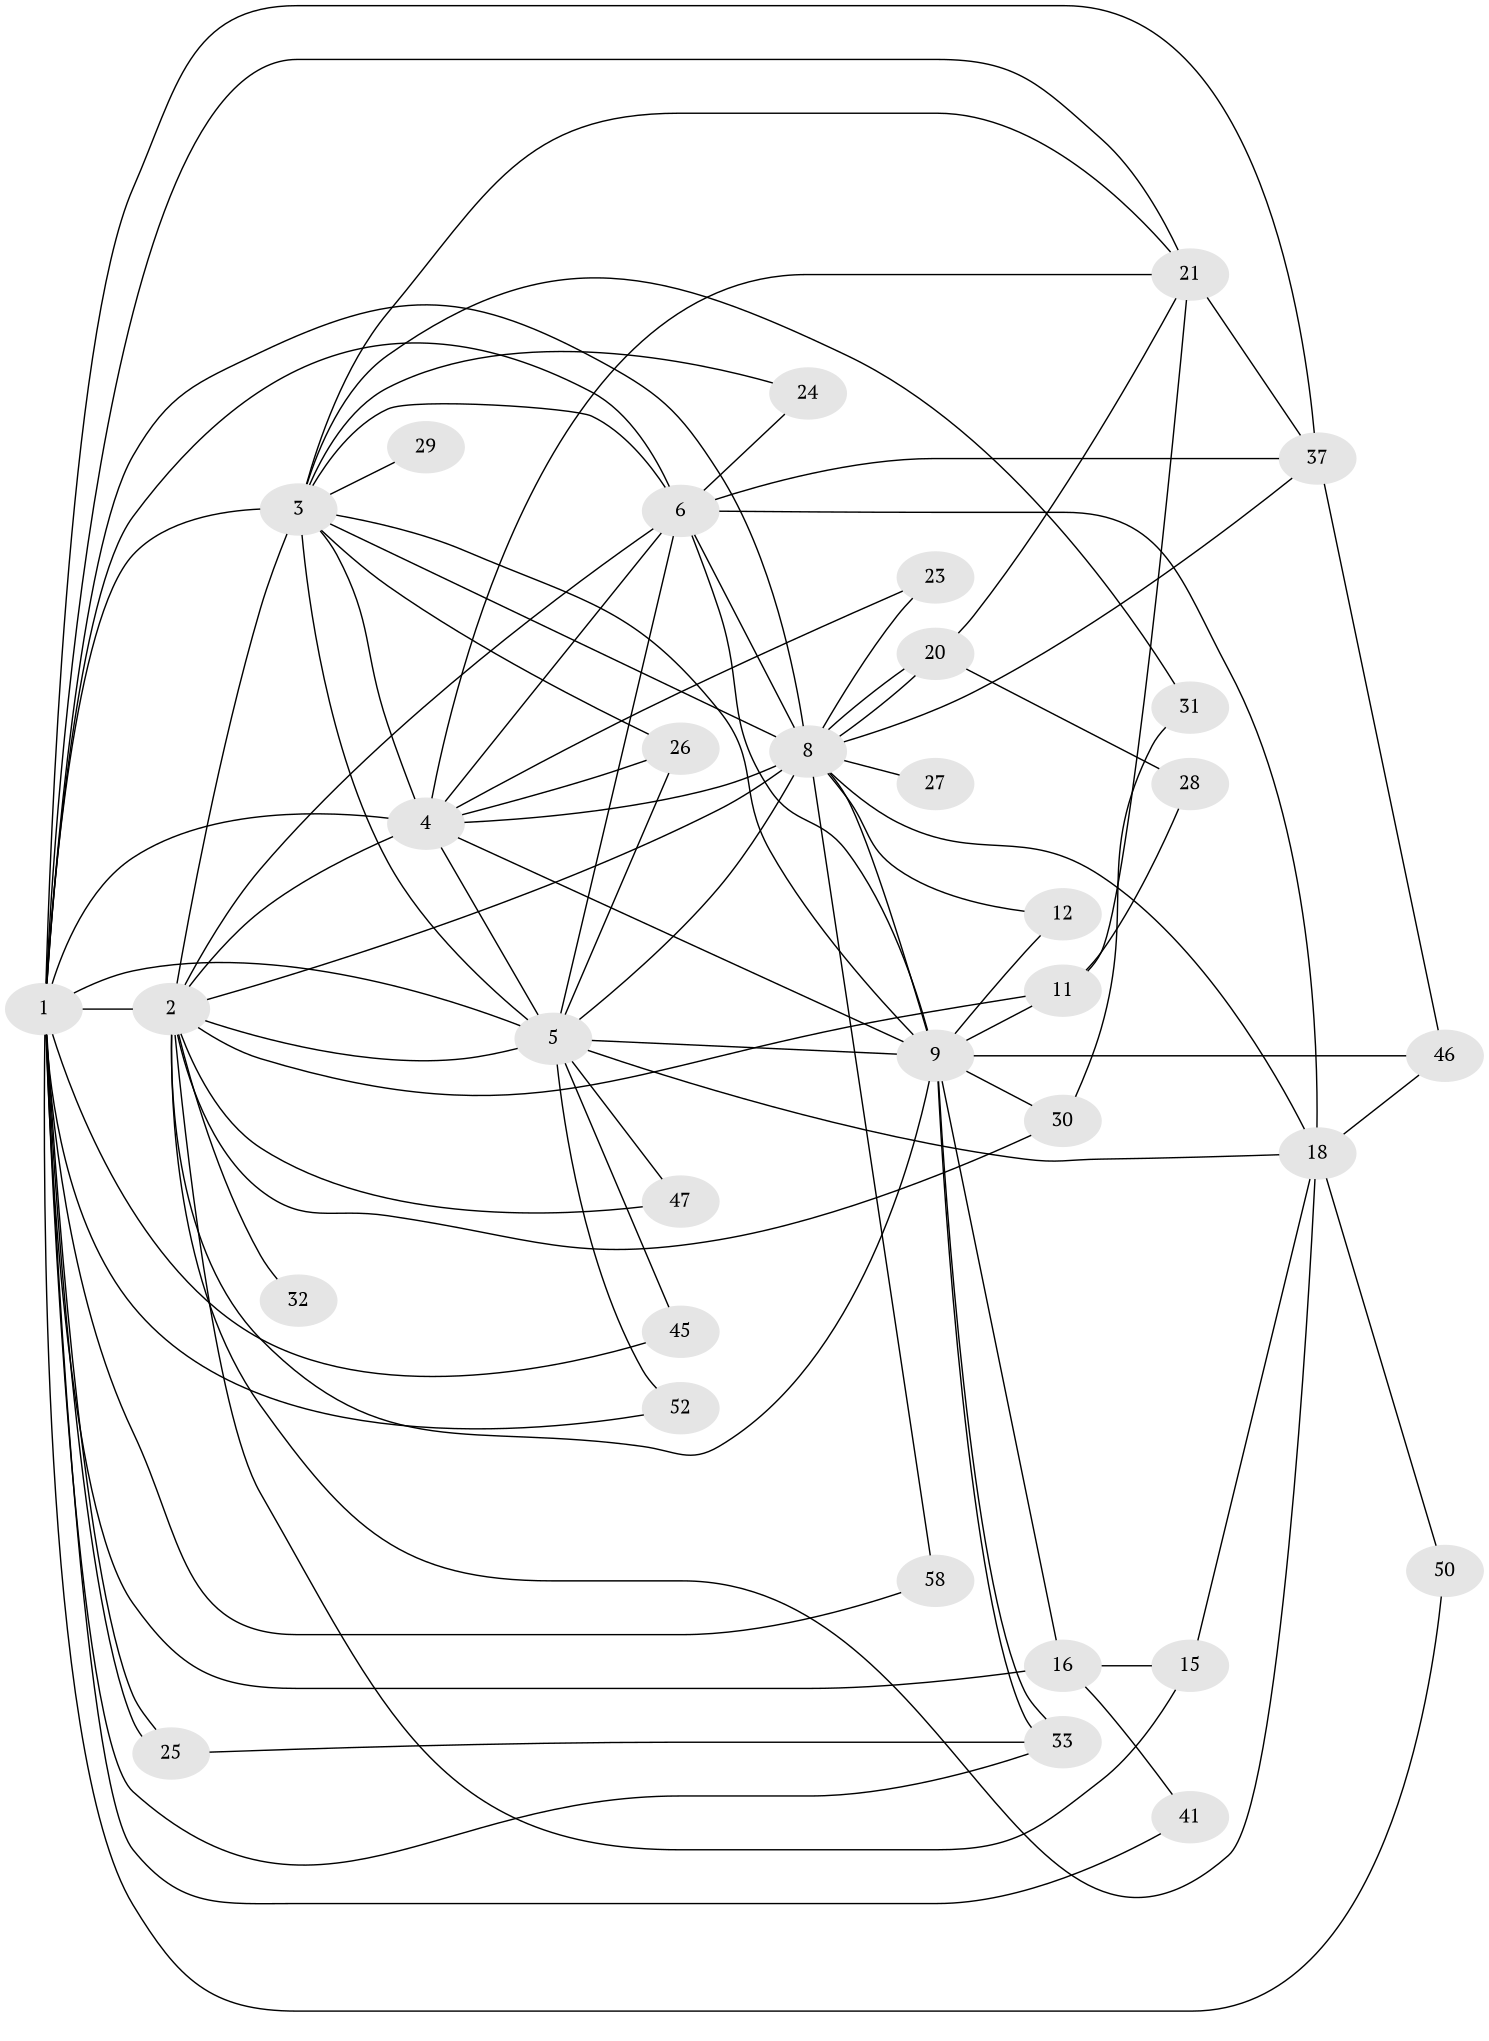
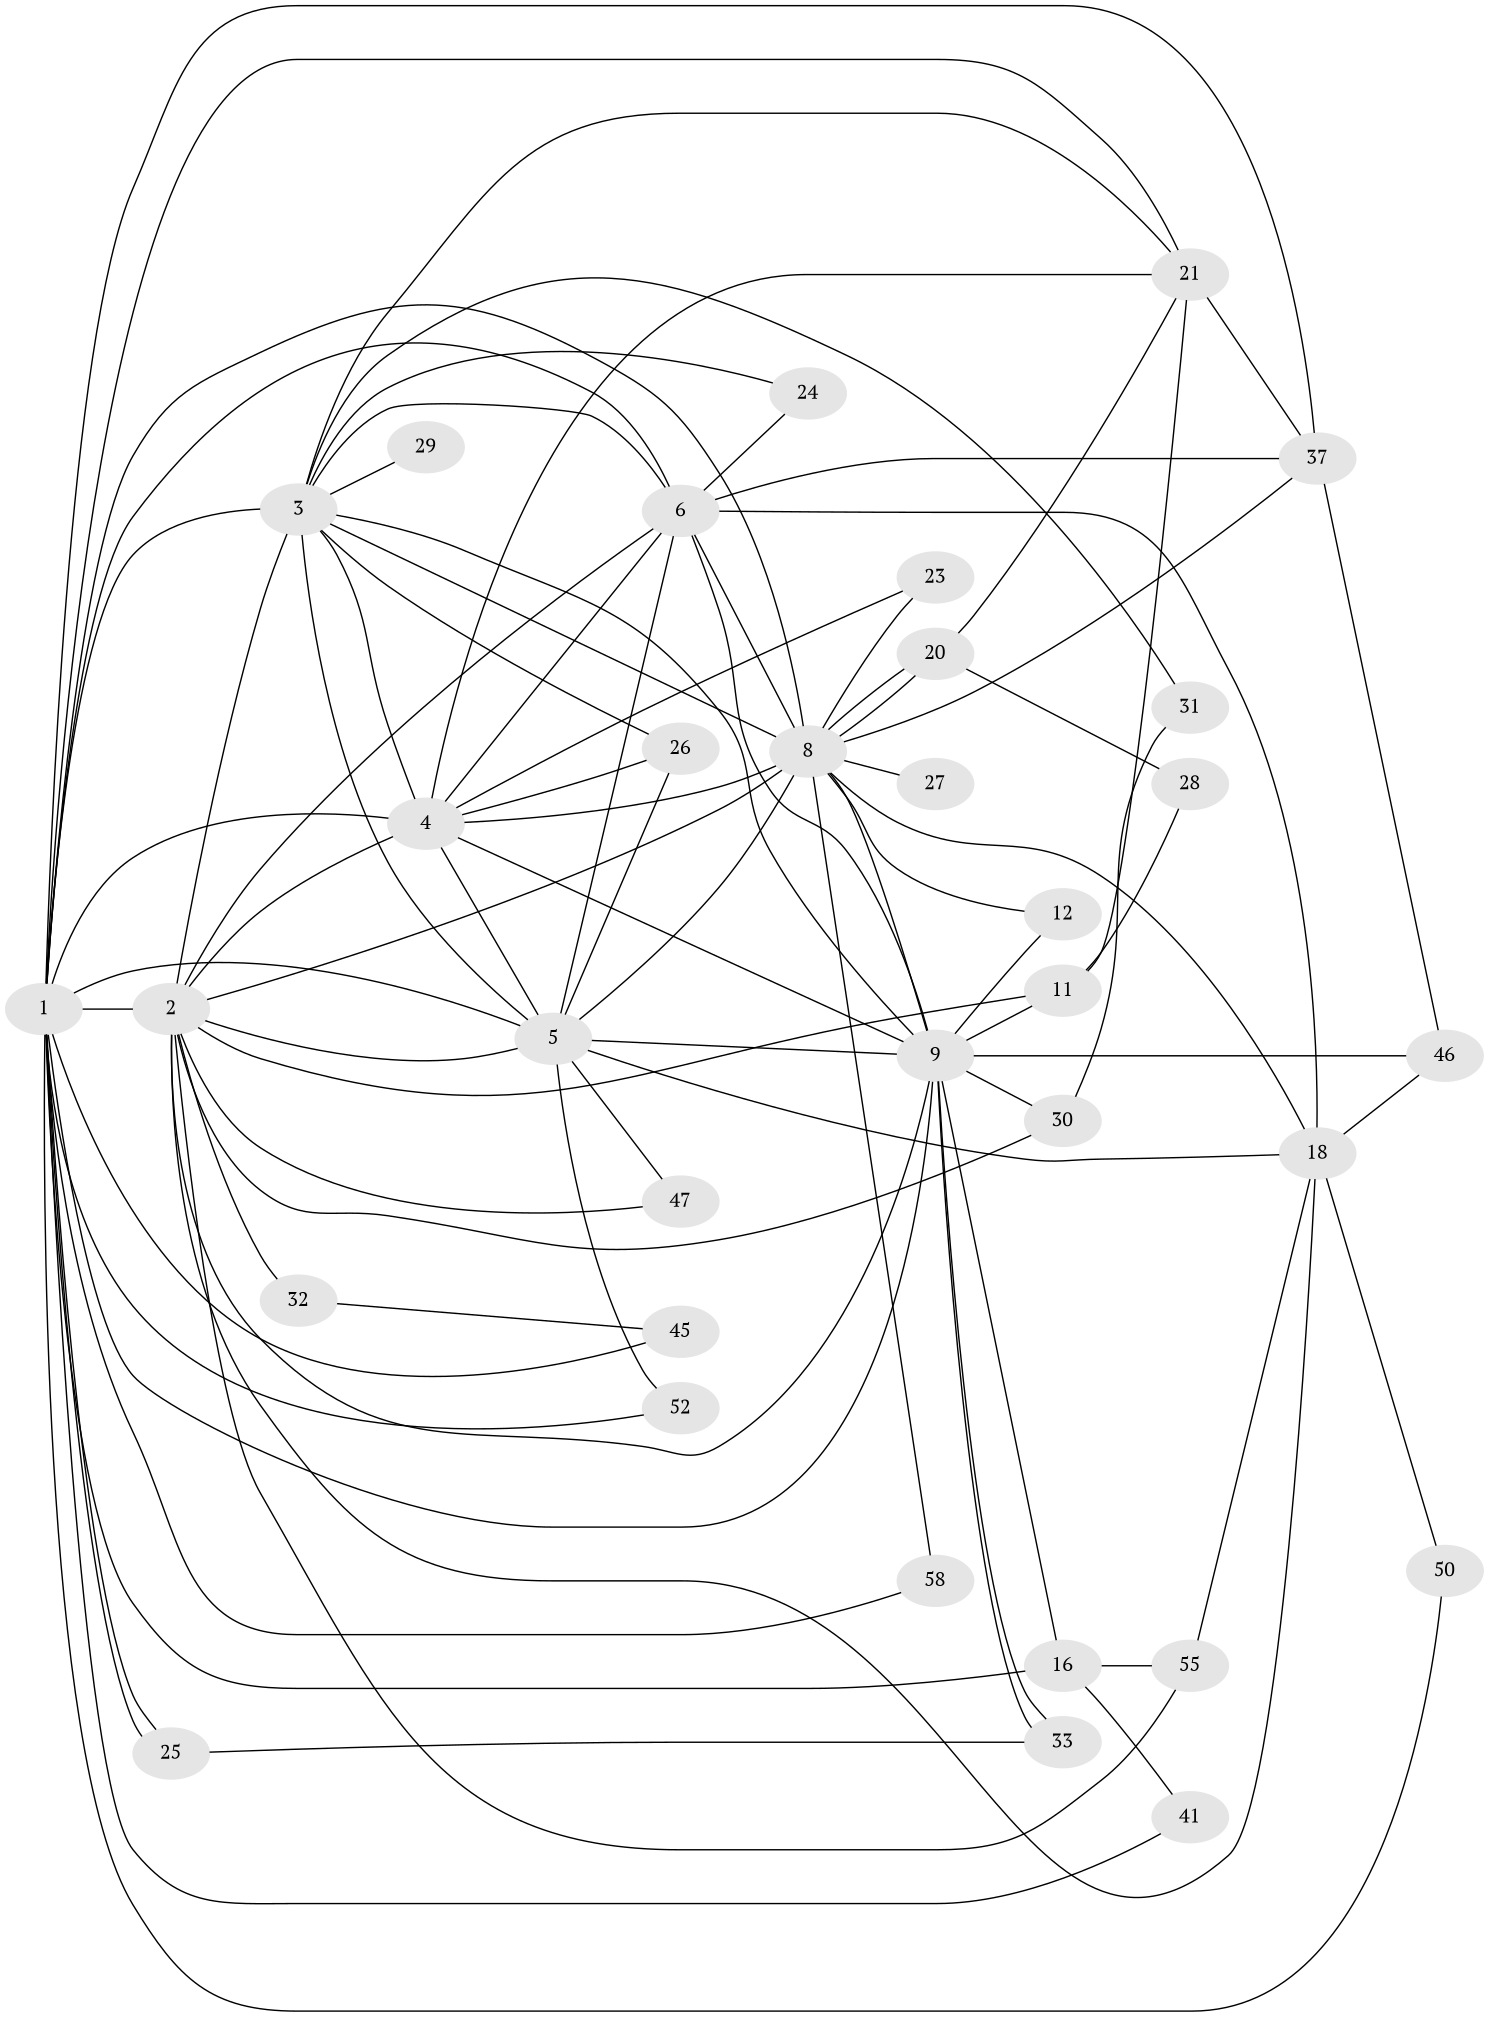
(617, 1185) -> (490, 1316)
(1190, 1666) -> (1190, 1666)
(199, 1839) -> (492, 1522)
